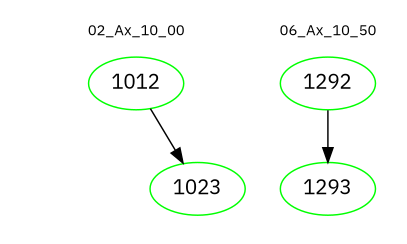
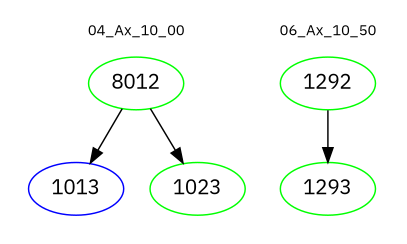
(137, 31) -> (137, 31)
(136, 83) -> (136, 83)
none -> (76, 189)
